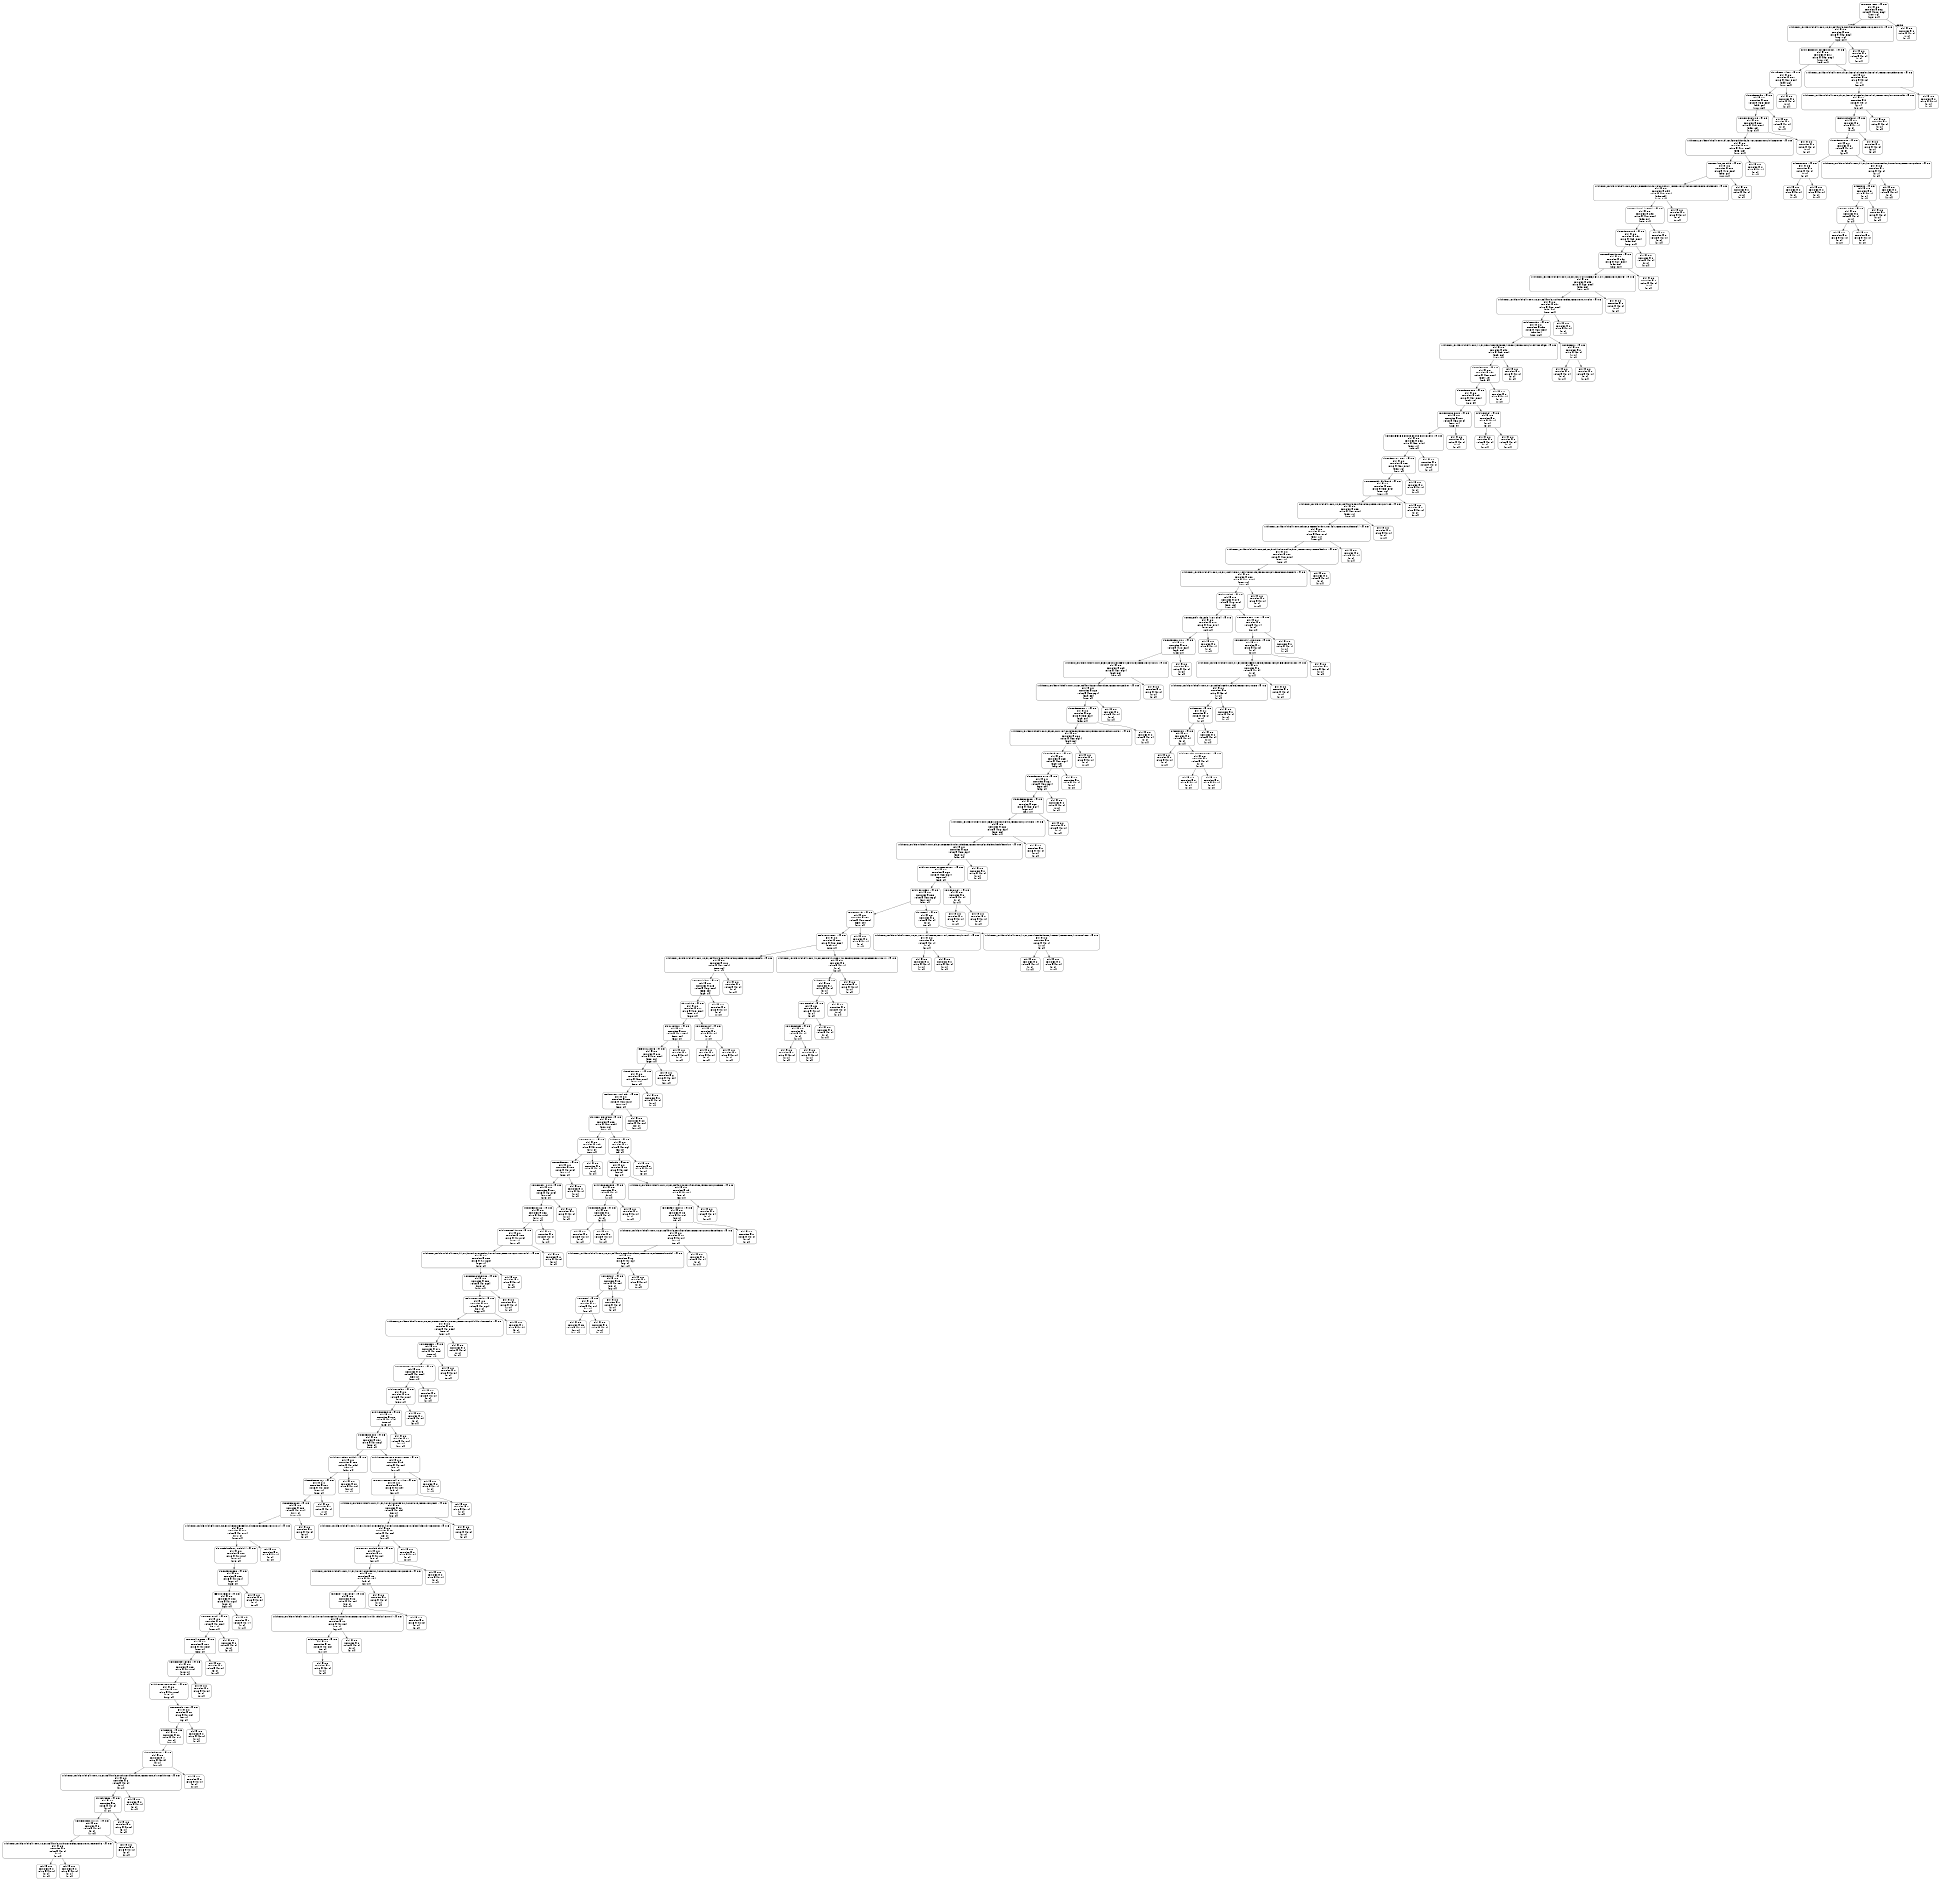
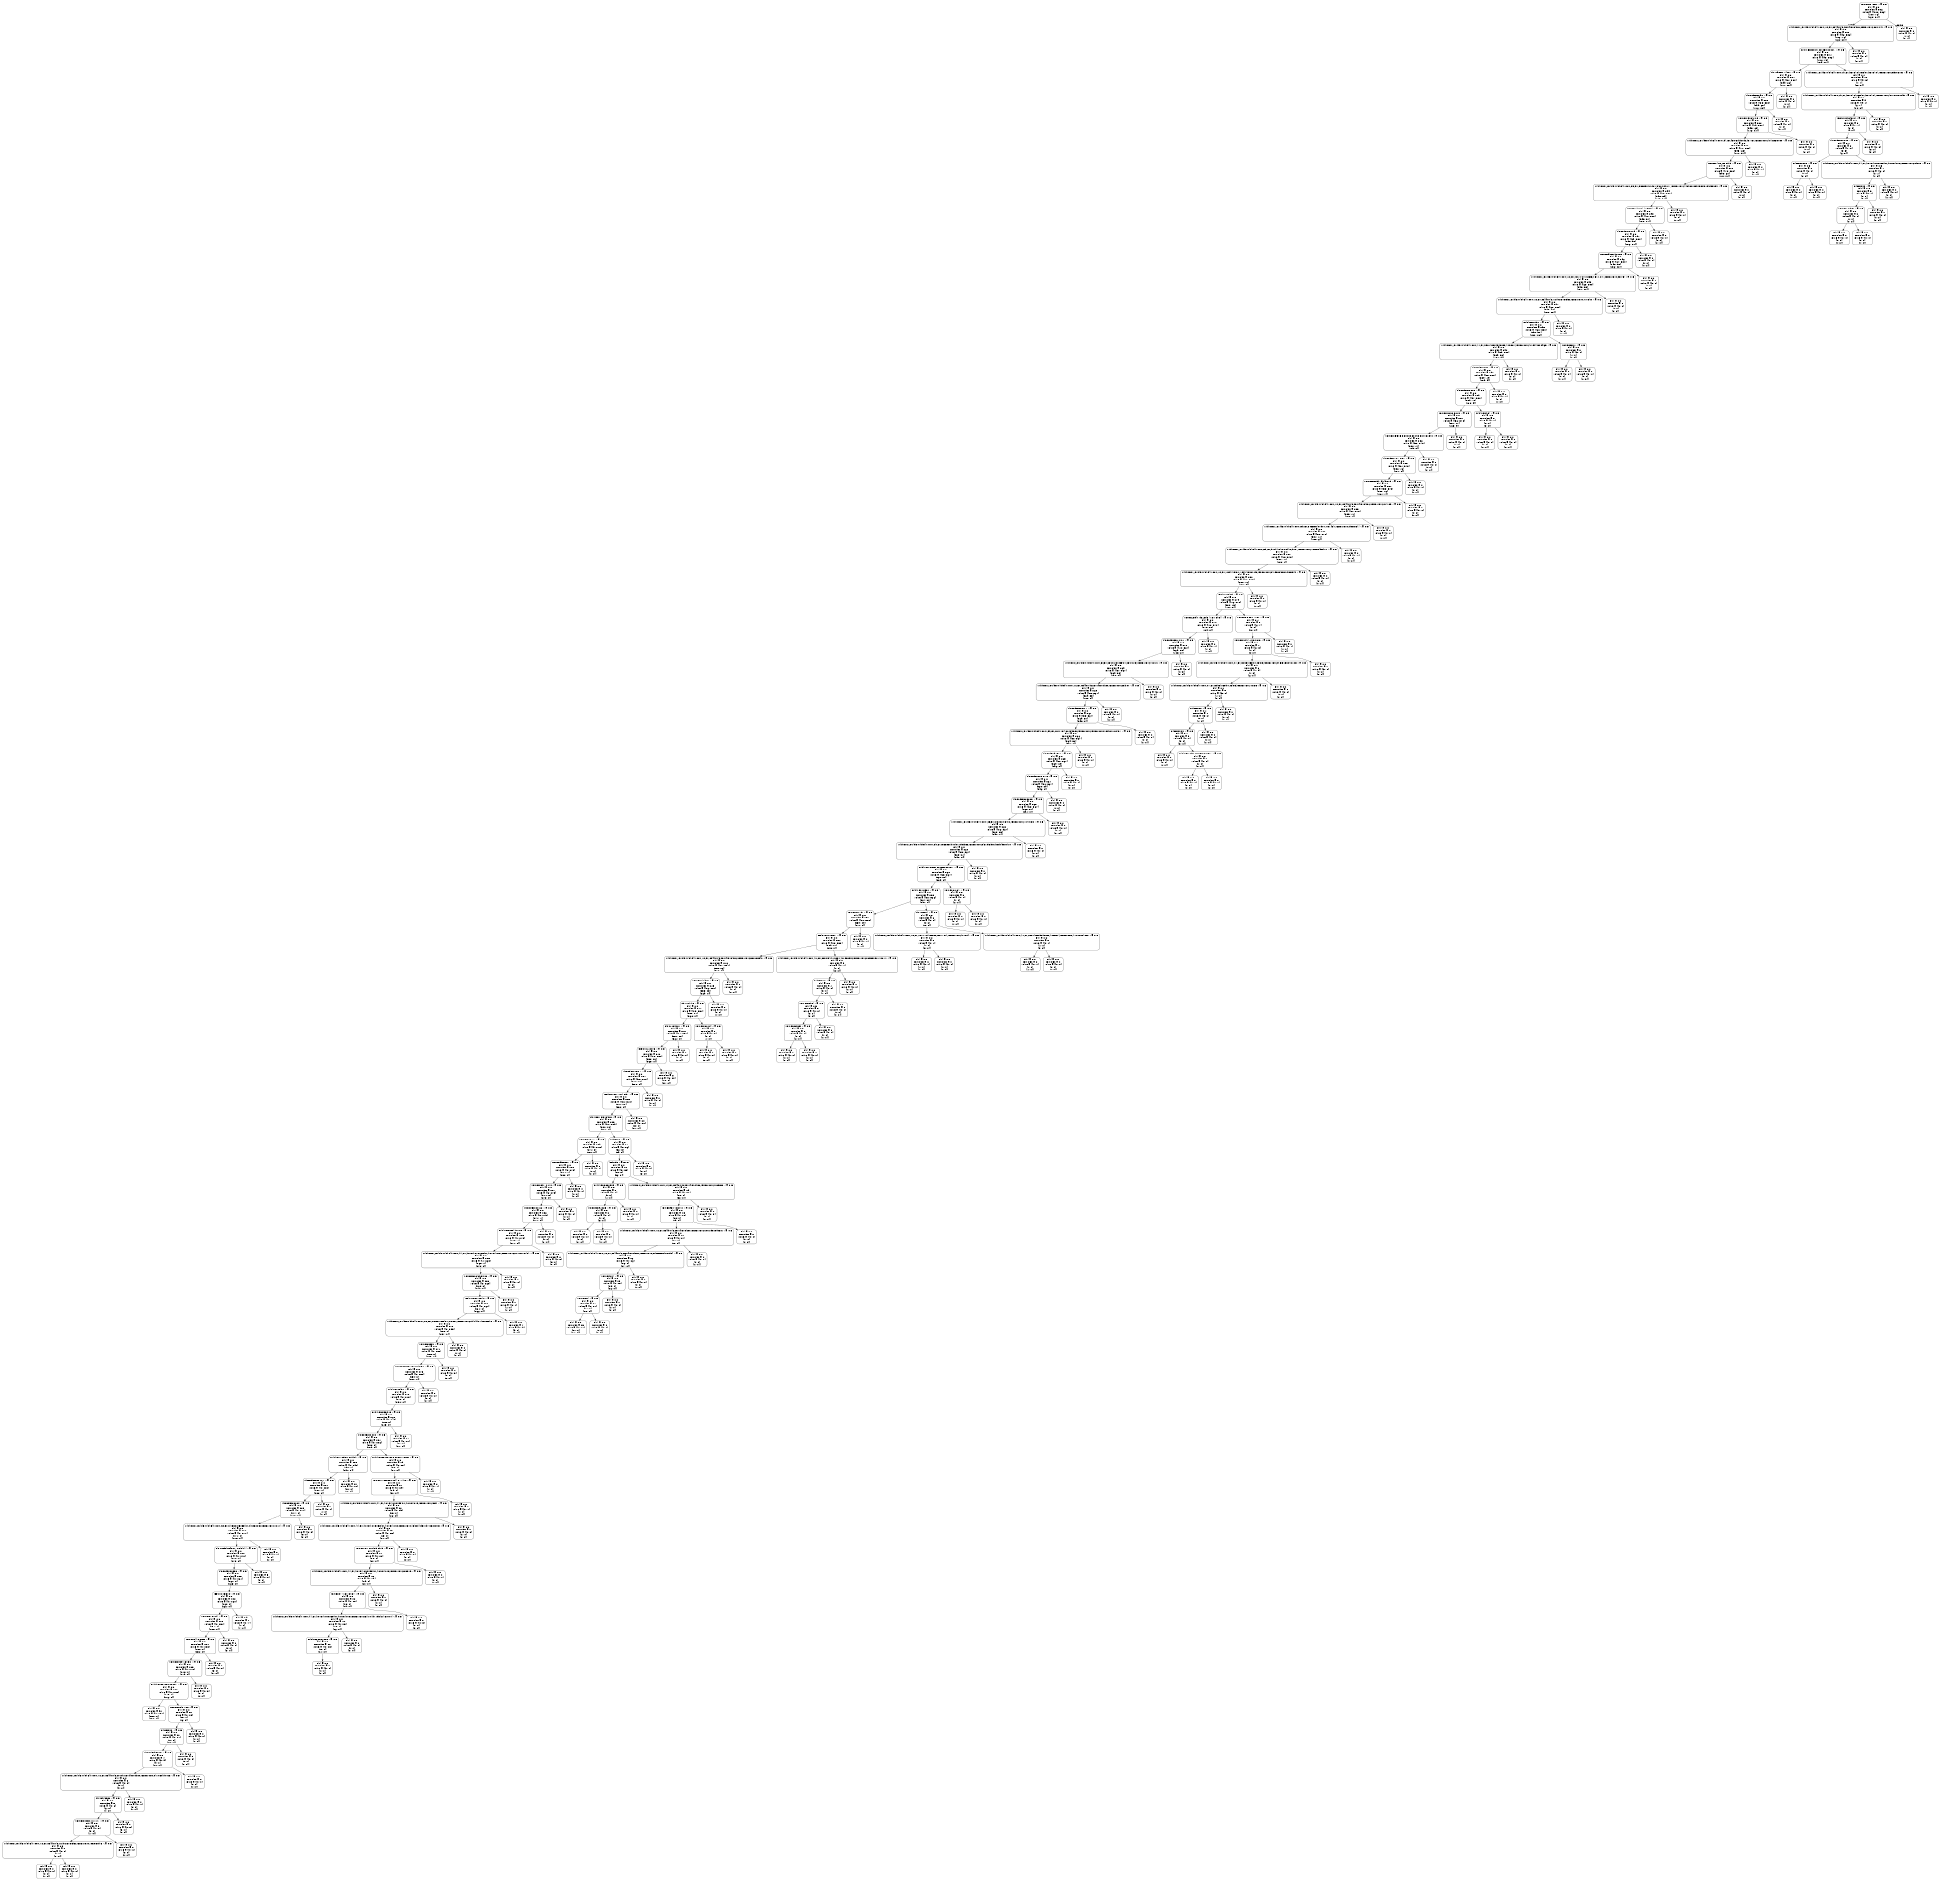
(415, 1419) -> none
none -> (261, 1578)
(254, 1600) -> none
none -> (154, 1714)
none -> (186, 1759)
